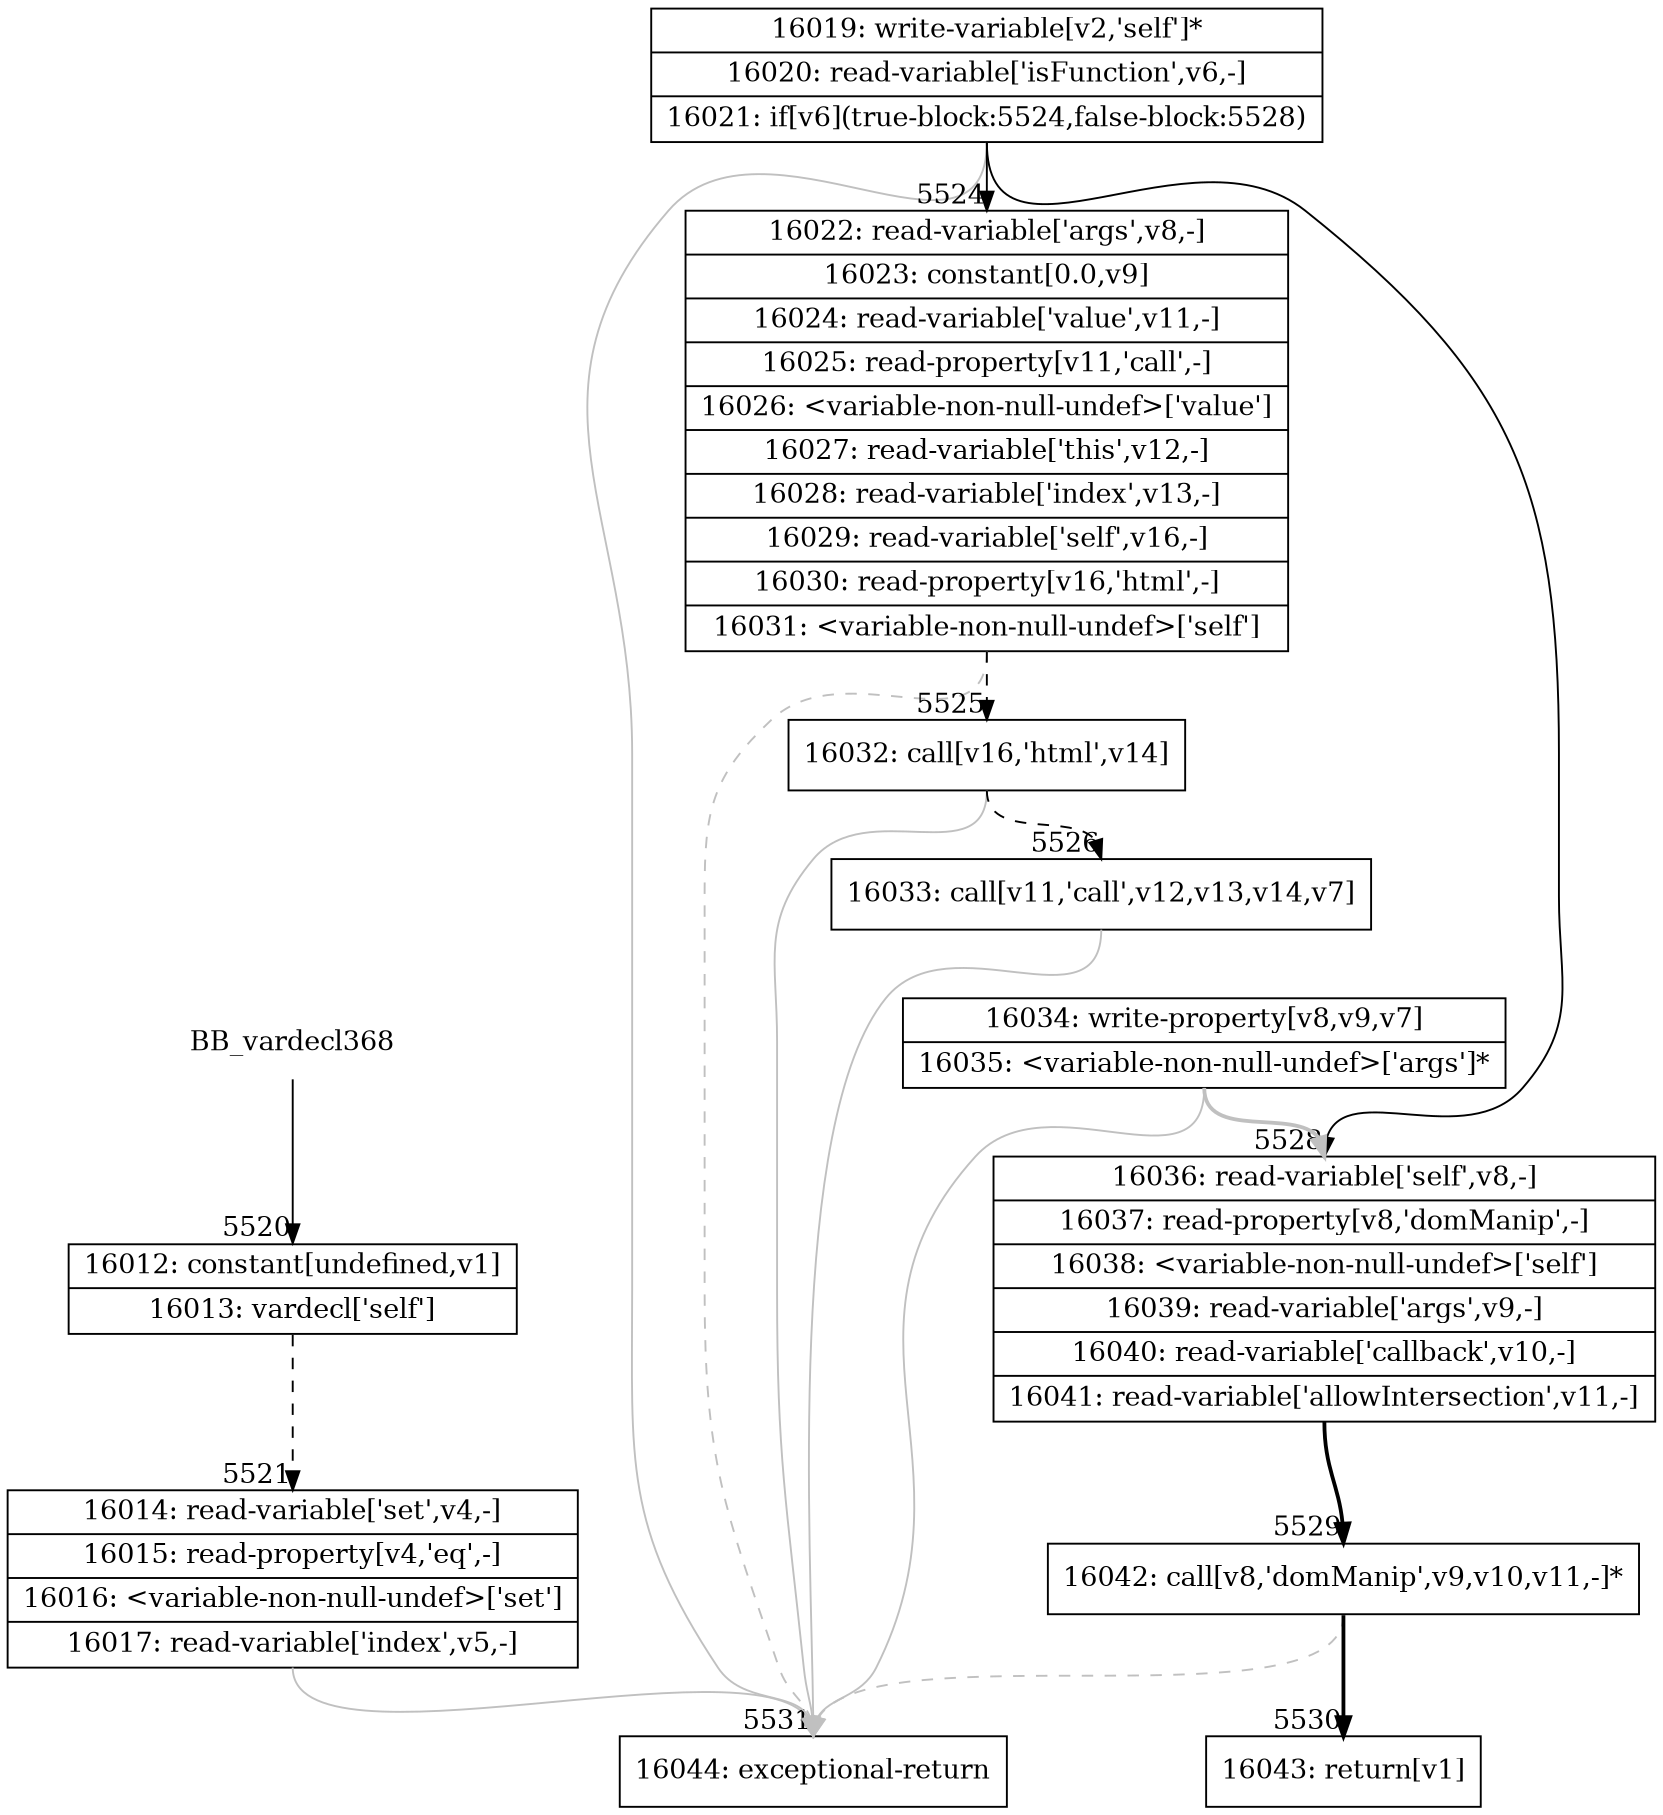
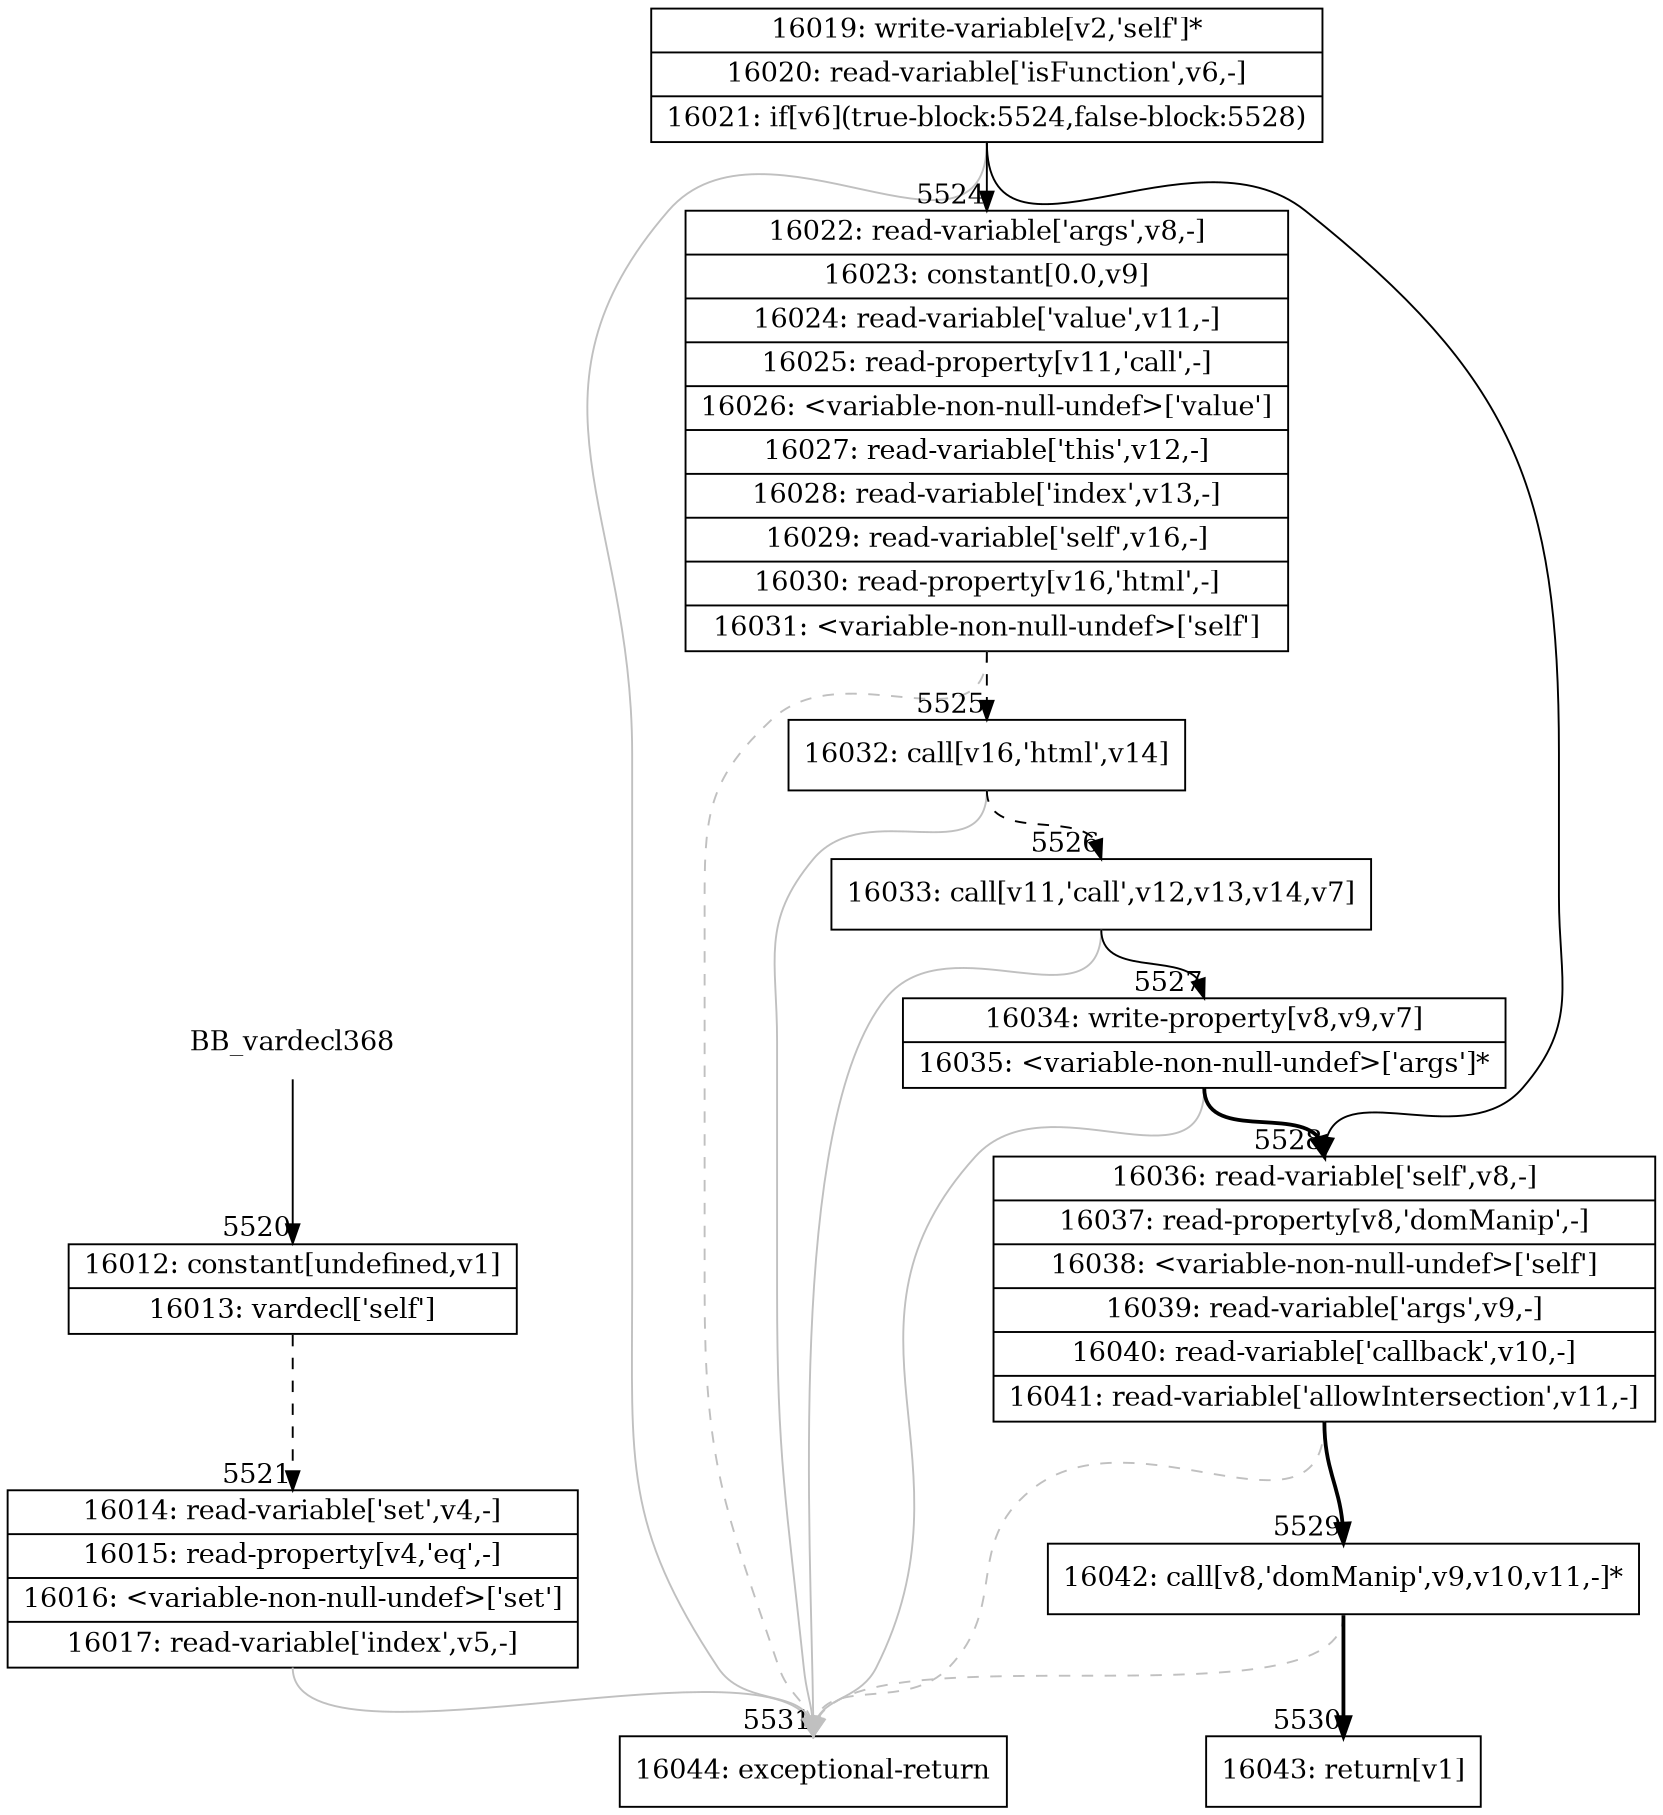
none -> (1143, 963)
(1254, 1122) -> (1254, 1122)
none -> (1027, 1494)
